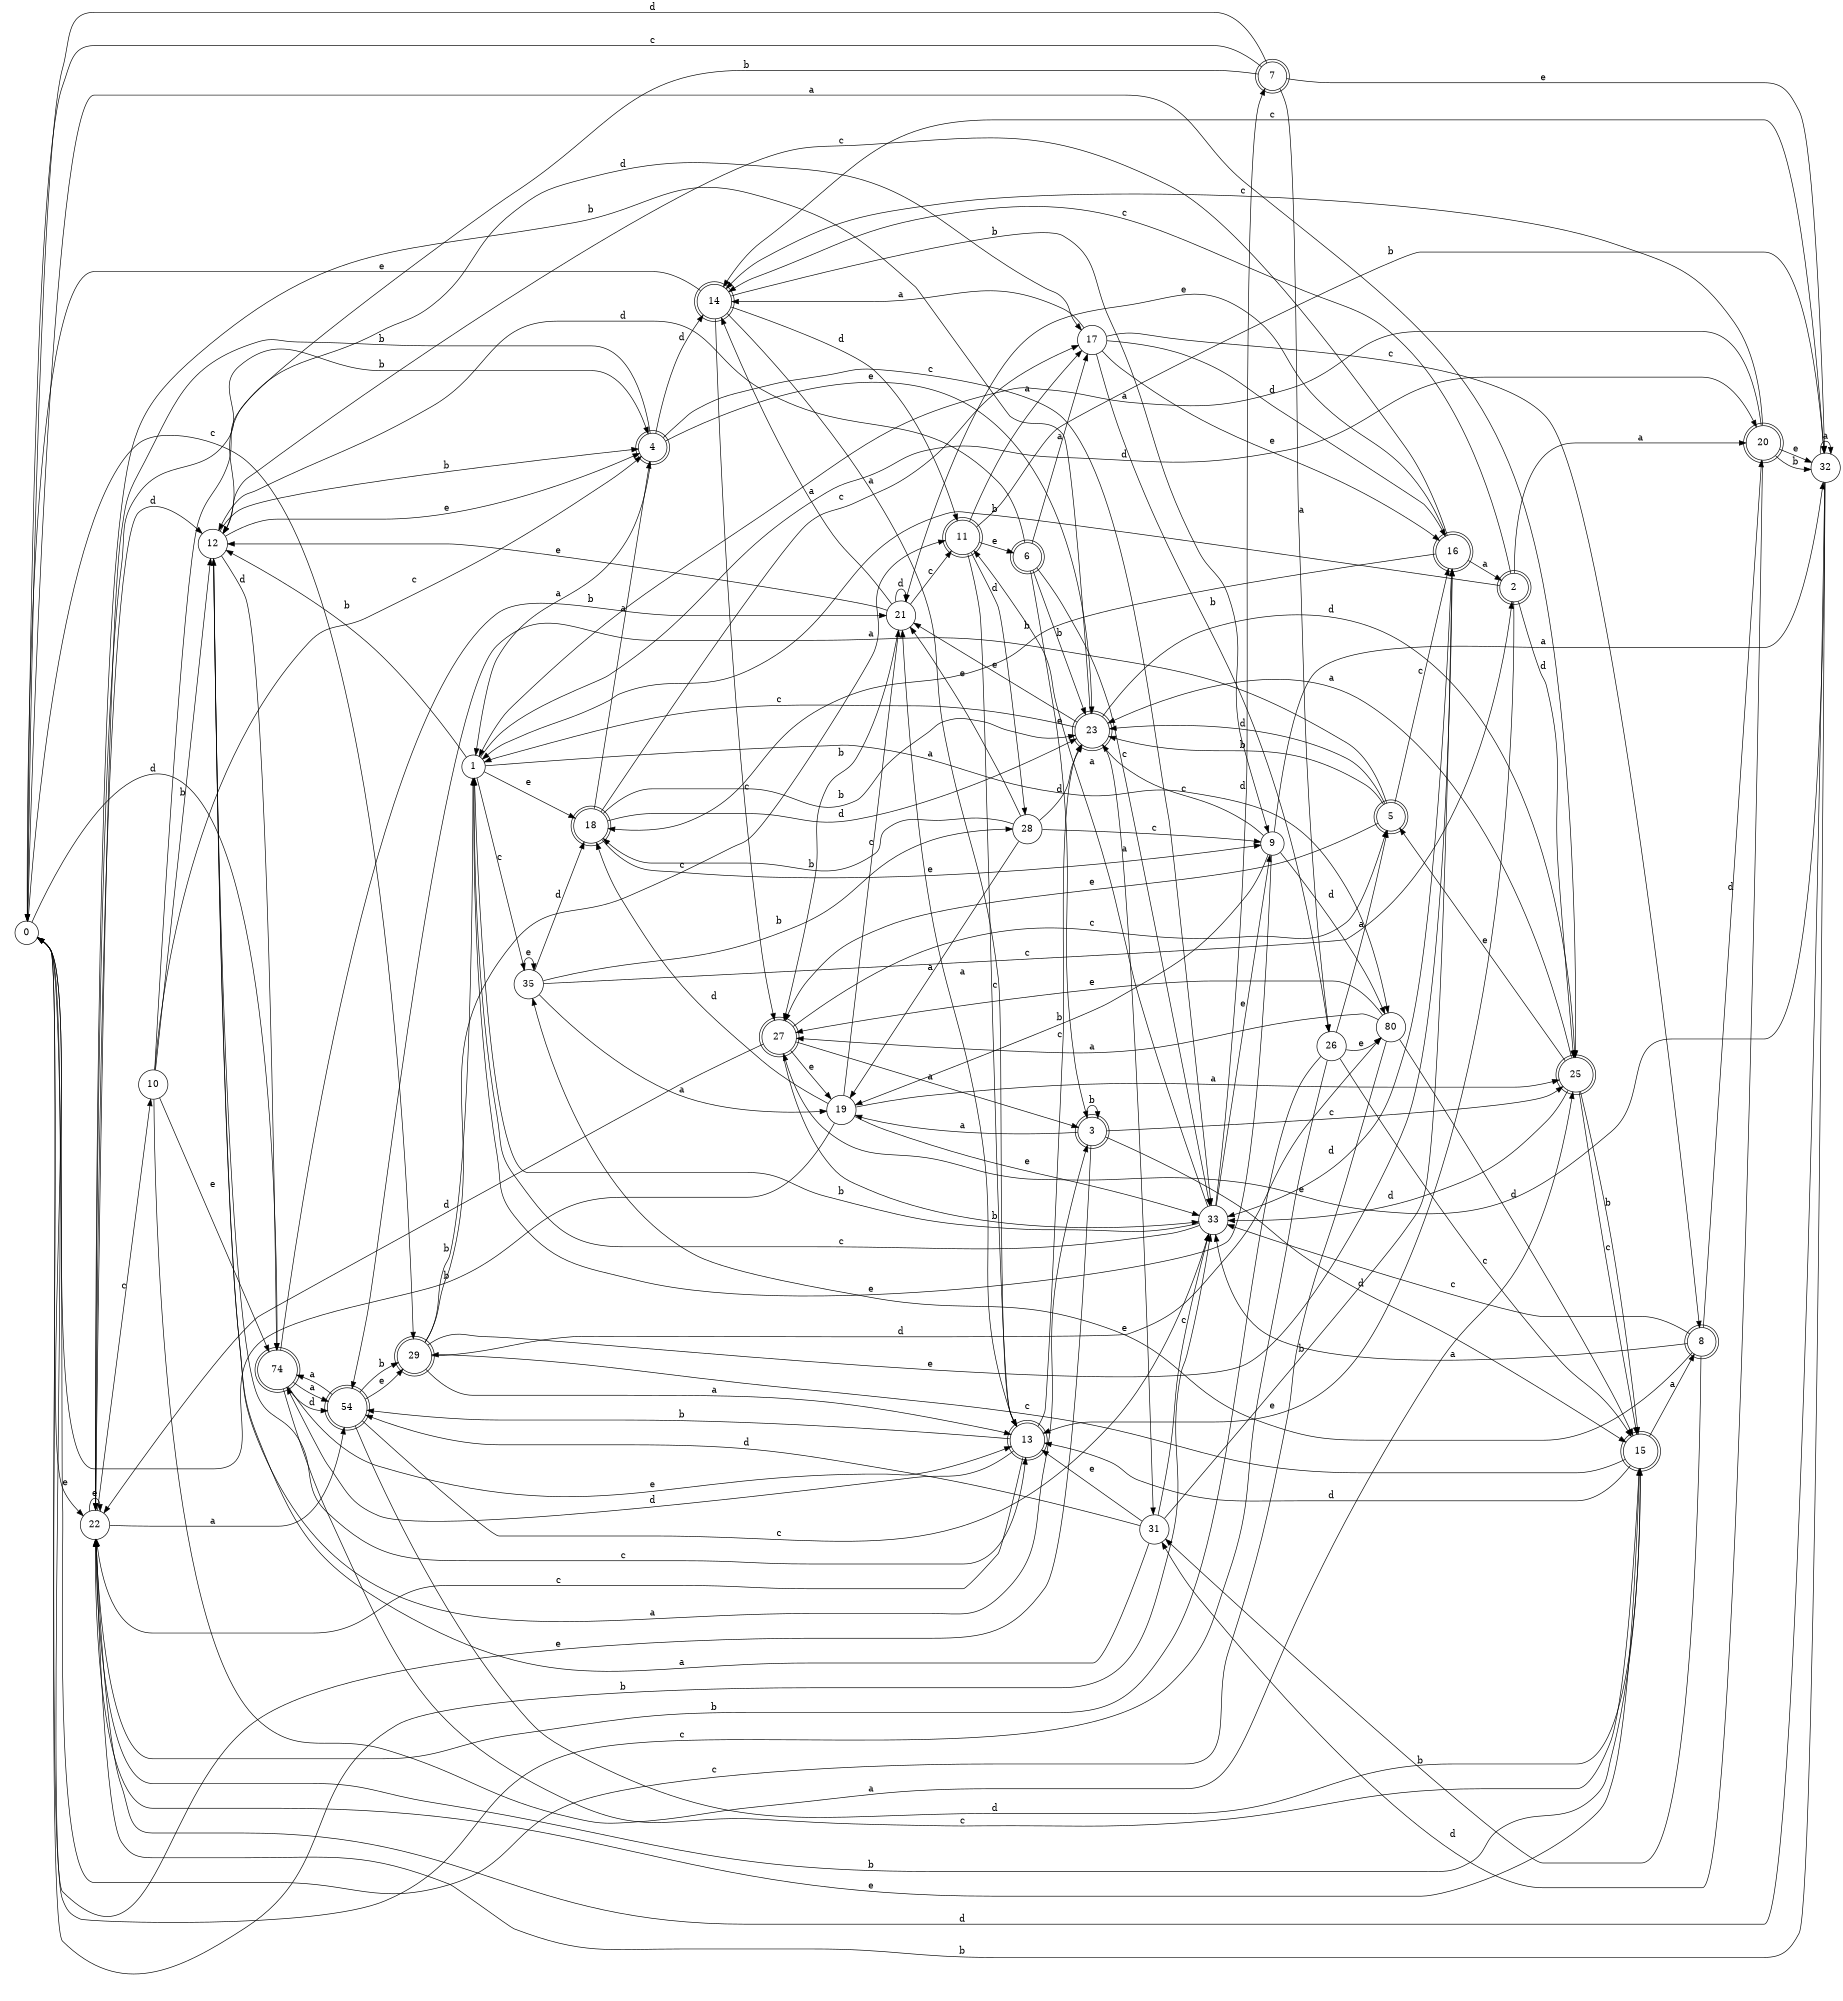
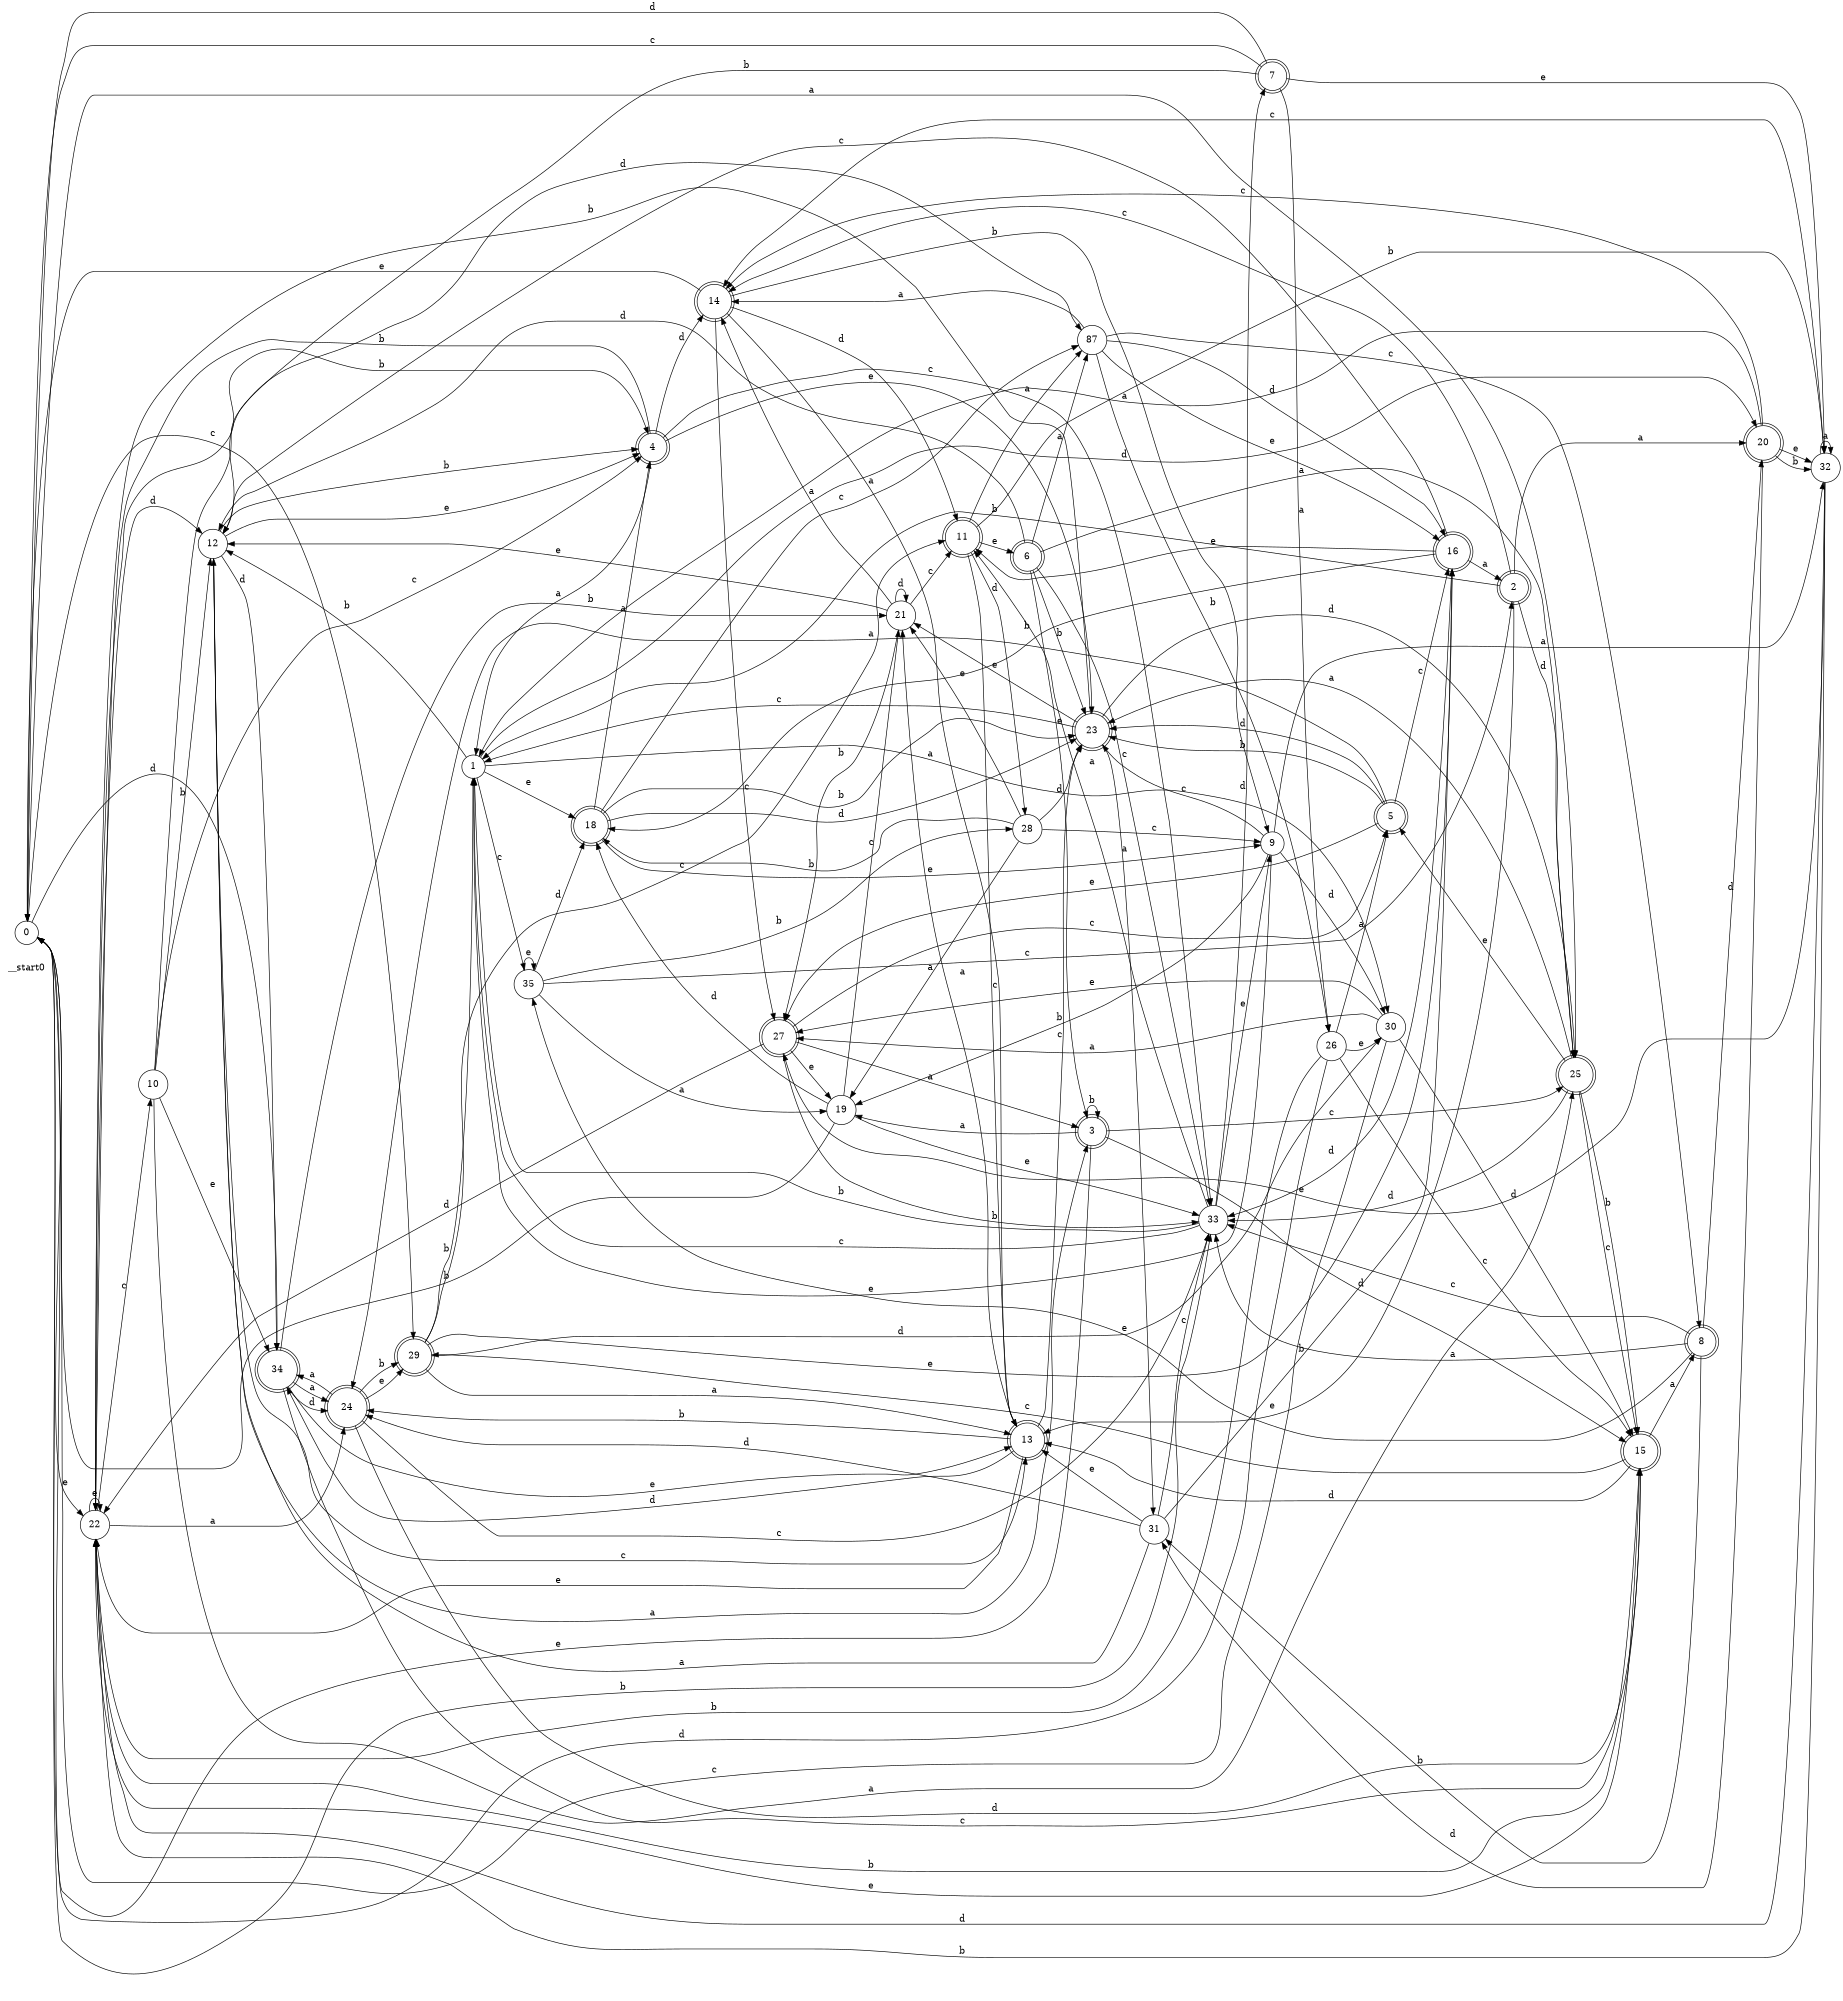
(1145, 302) -> (1202, 549)
(1092, 340) -> (1092, 340)
none -> (27, 968)
(1391, 1027) -> (1391, 1027)
(1204, 1084) -> (1529, 569)
(277, 1370) -> (277, 1370)
(347, 1408) -> (347, 1408)
(559, 1581) -> (559, 1581)
(682, 1735) -> (682, 1735)
